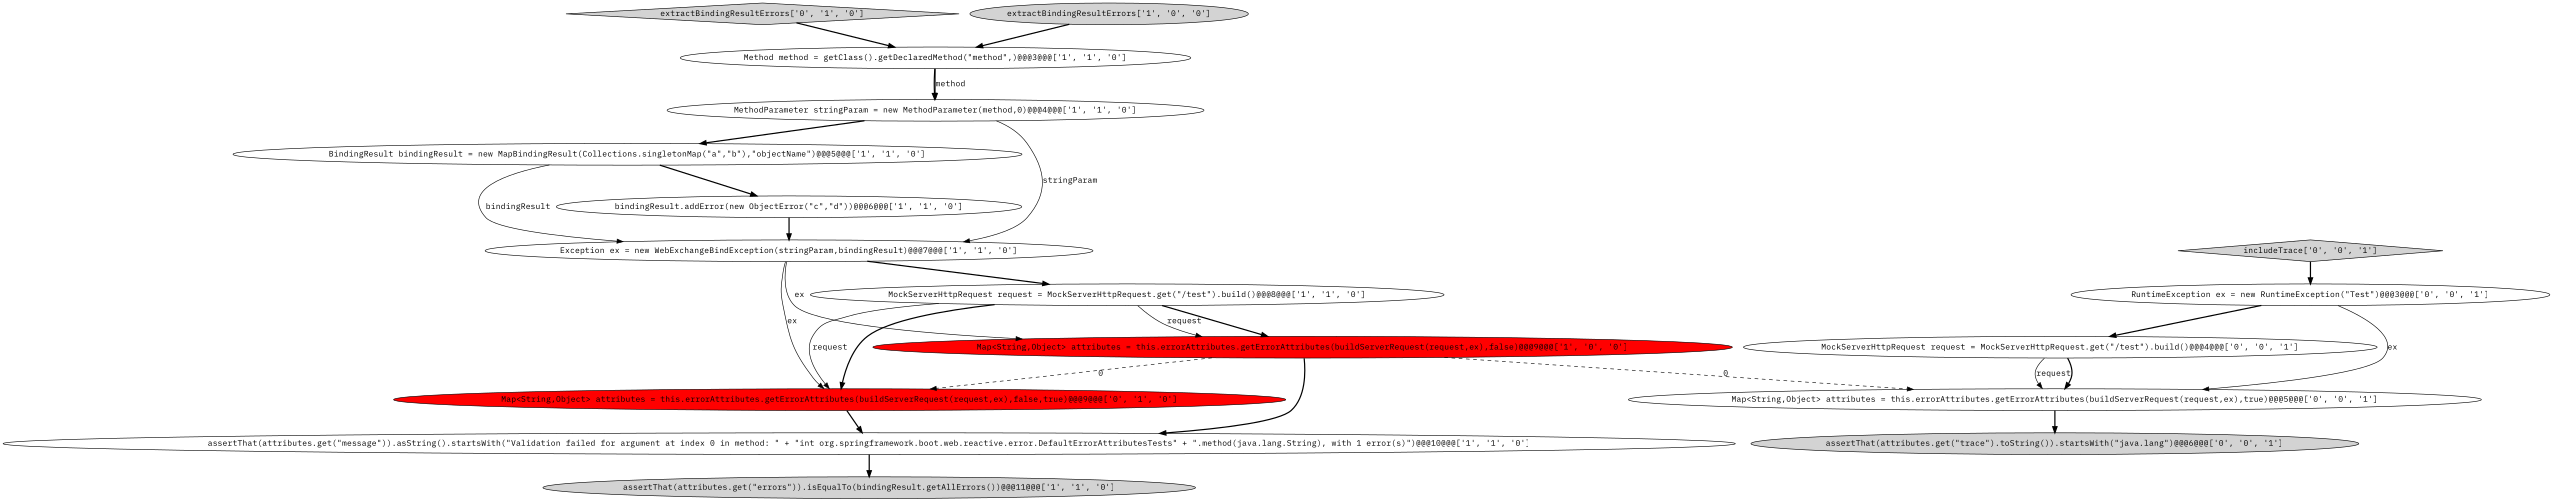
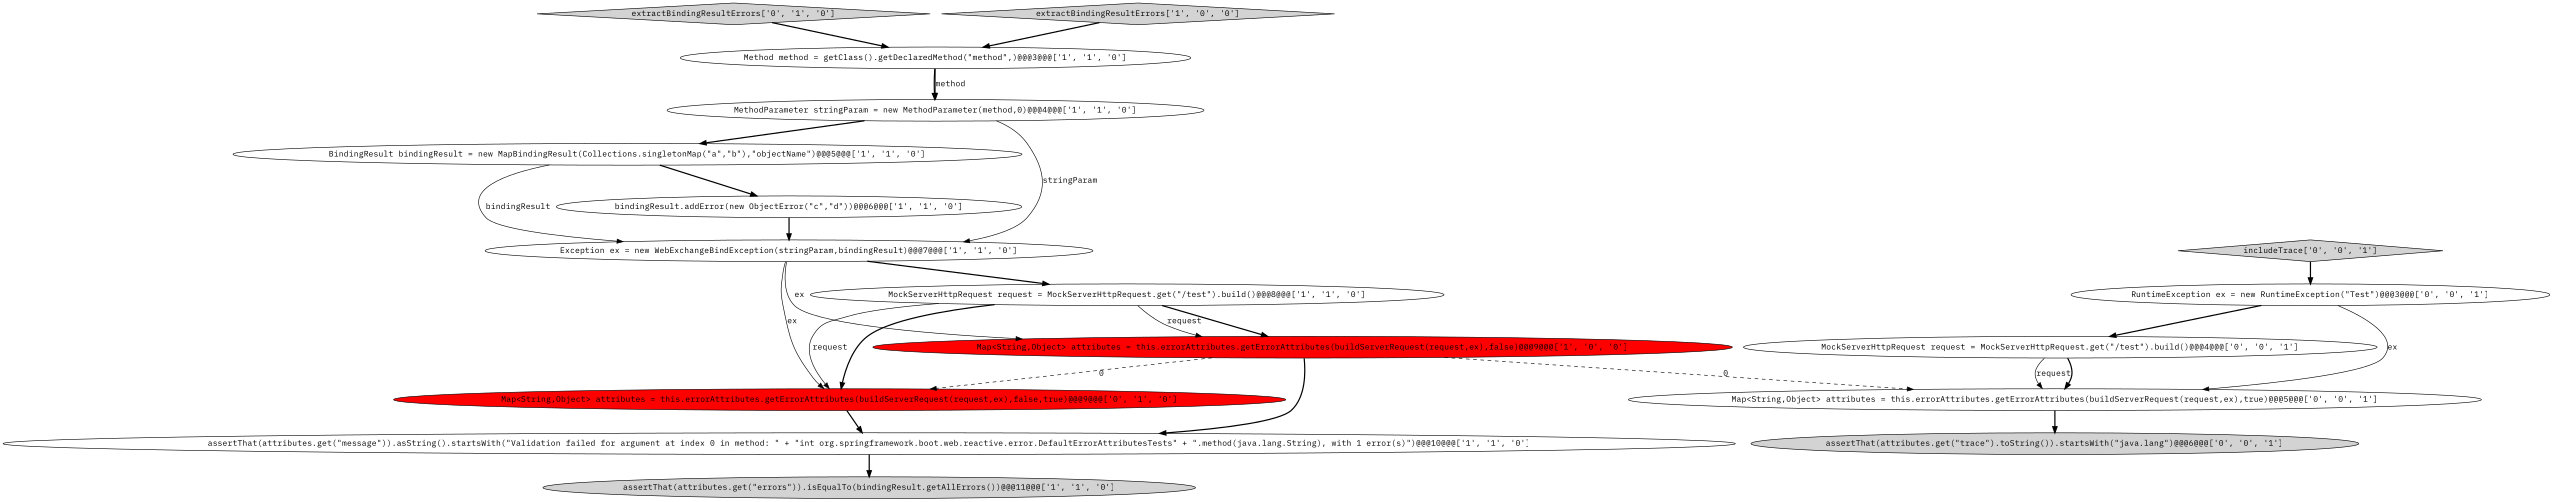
(1109, 14) -> (1138, 14)
